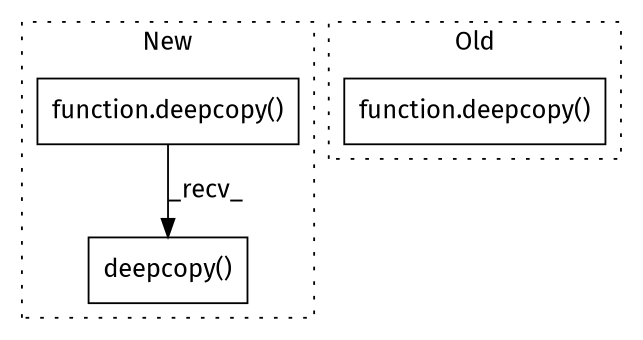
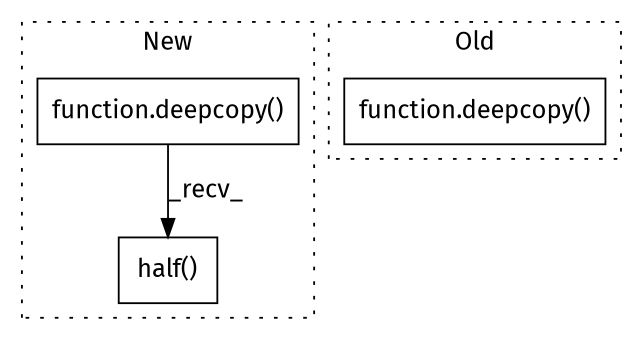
(168, 270) -> (168, 270)
